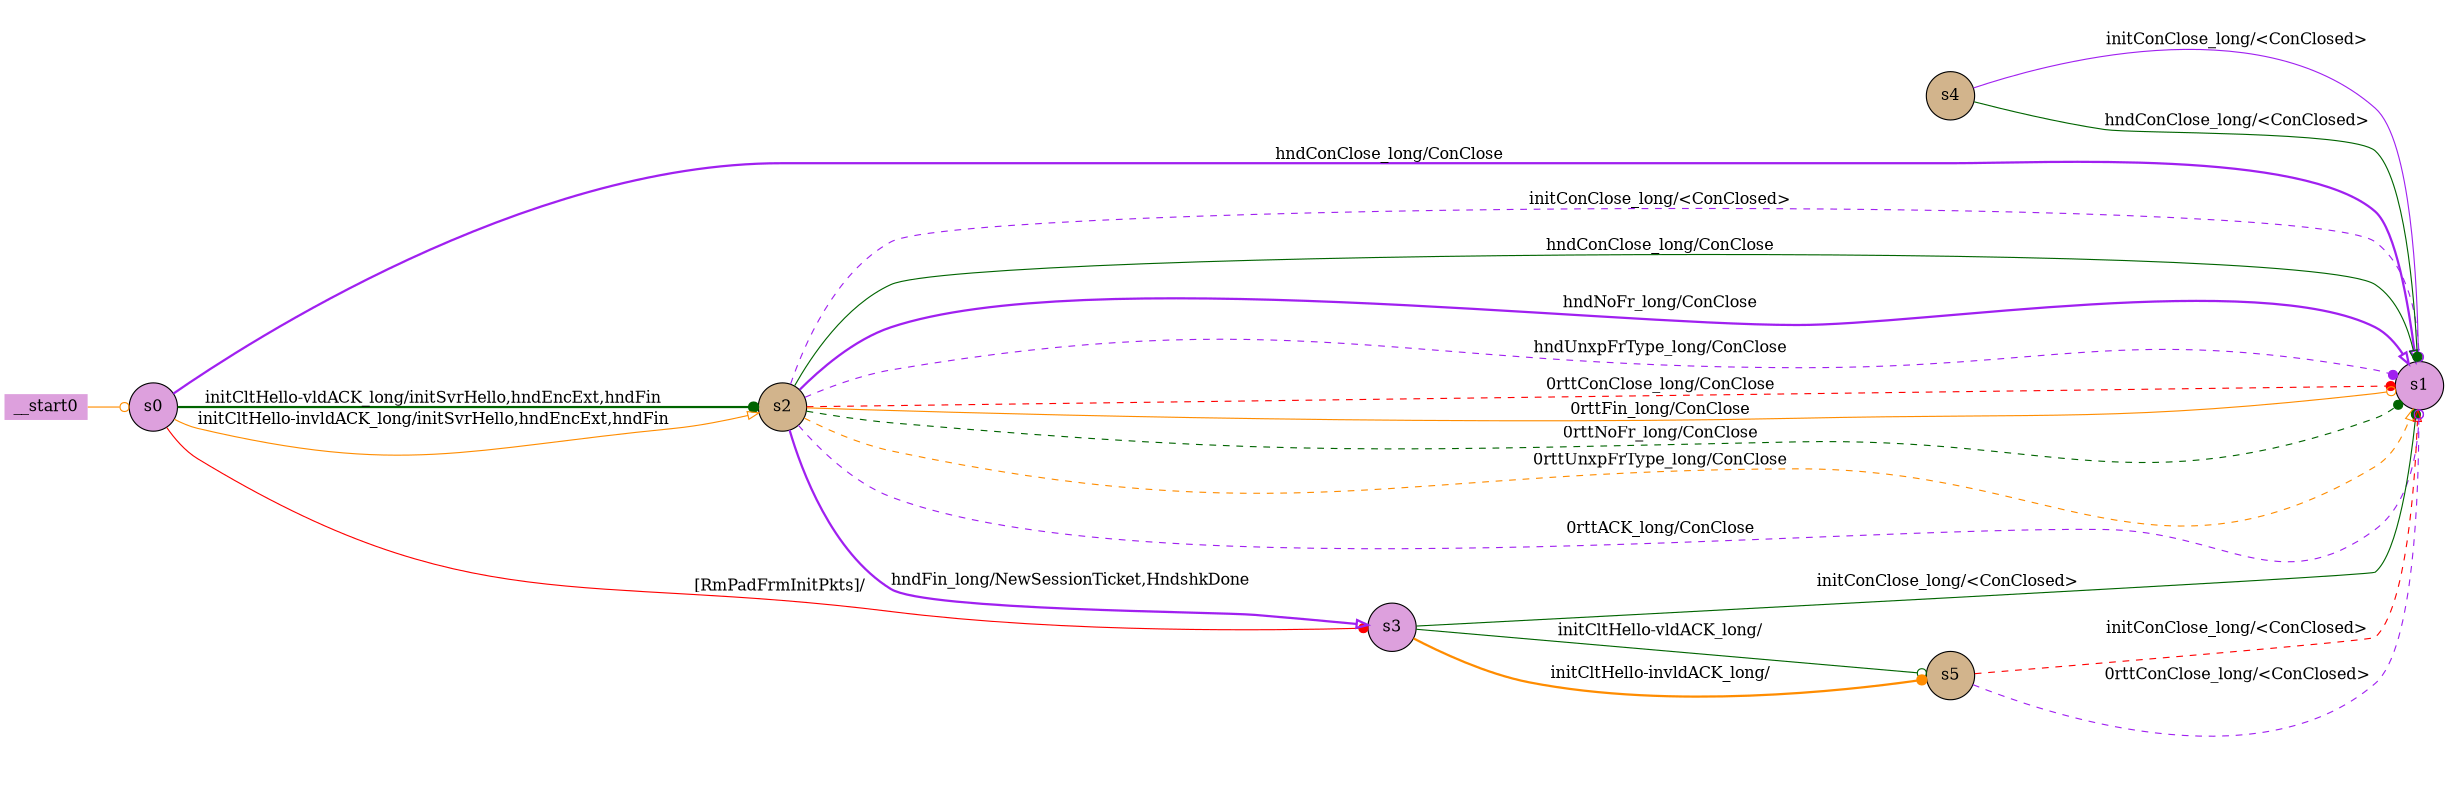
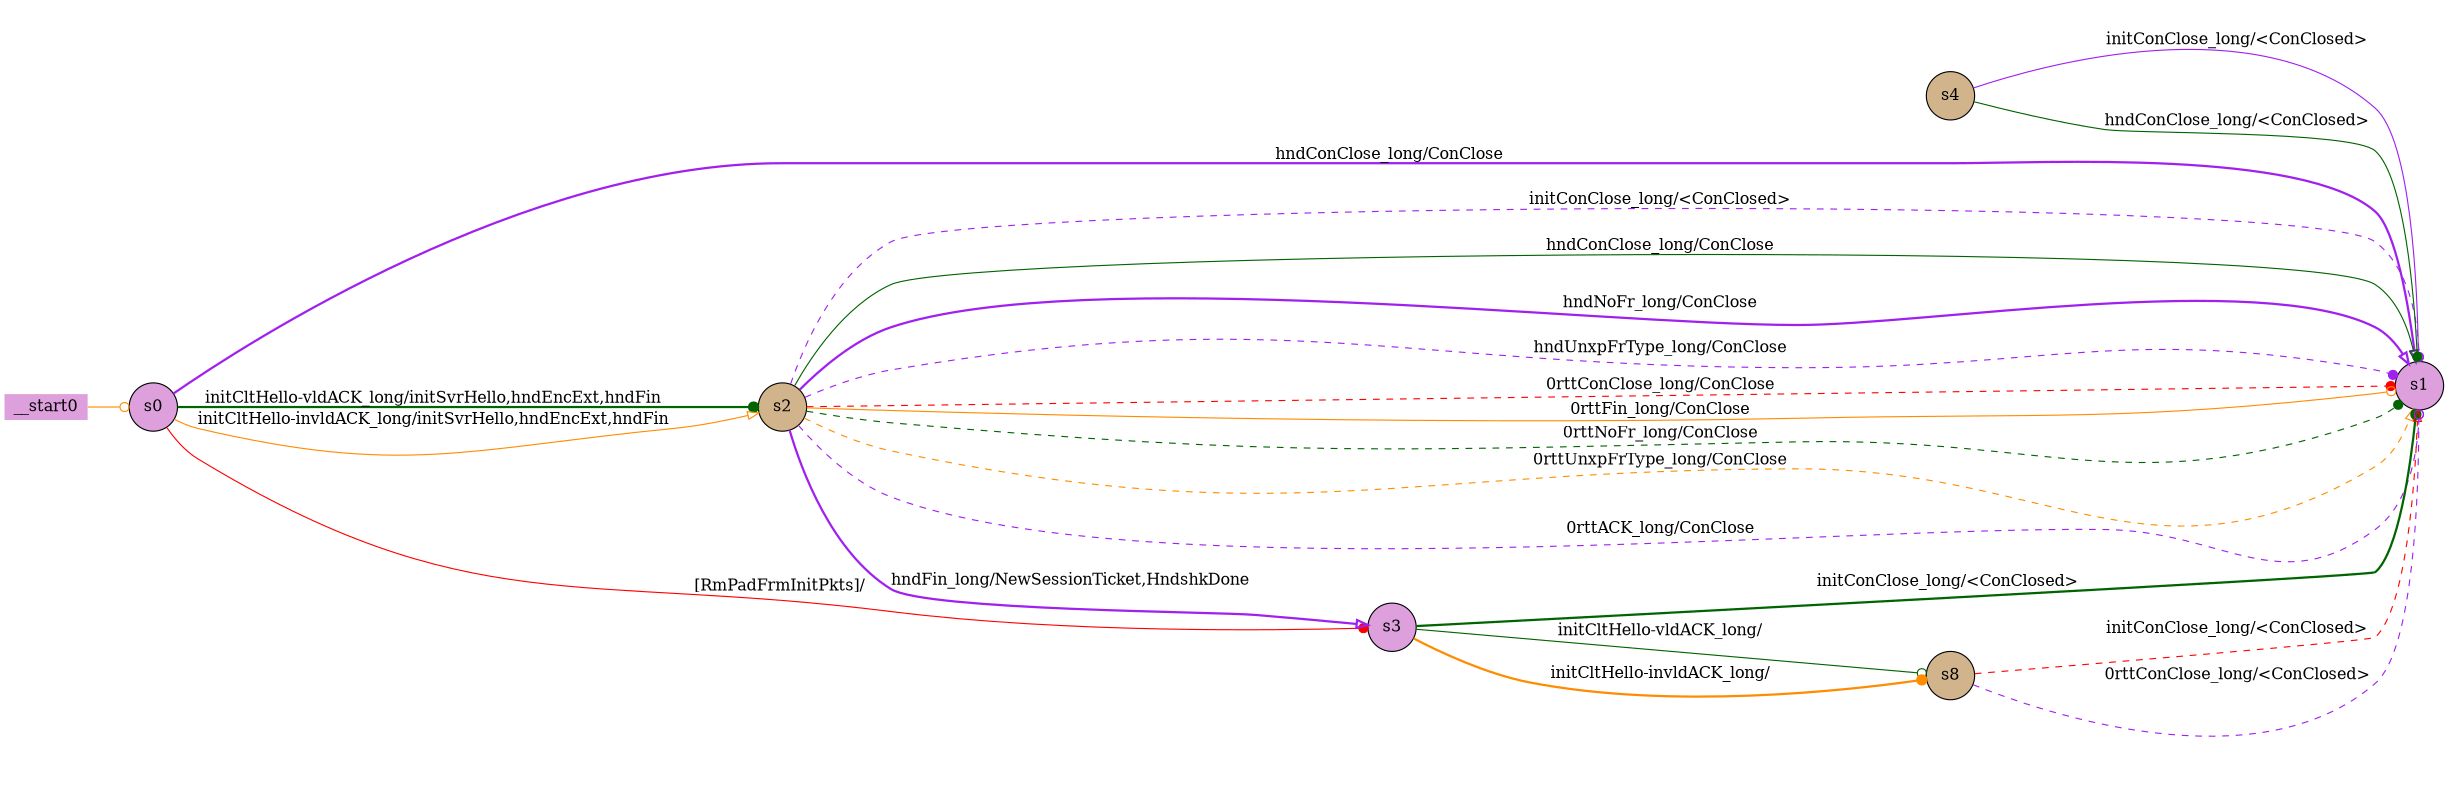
(1976, 596) -> (1976, 596)
(1950, 676) -> (1950, 676)
